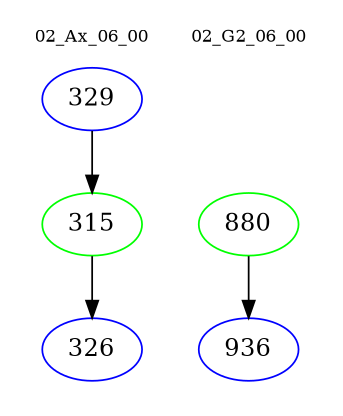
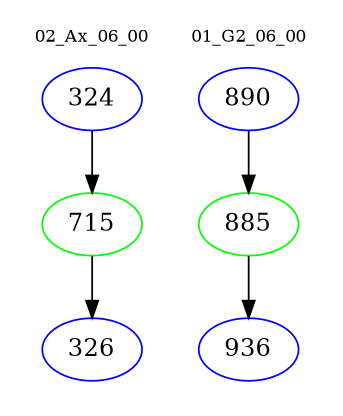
(250, 37) -> (250, 37)
(92, 99) -> (92, 99)
none -> (249, 99)
(92, 224) -> (92, 224)
(249, 224) -> (249, 224)
